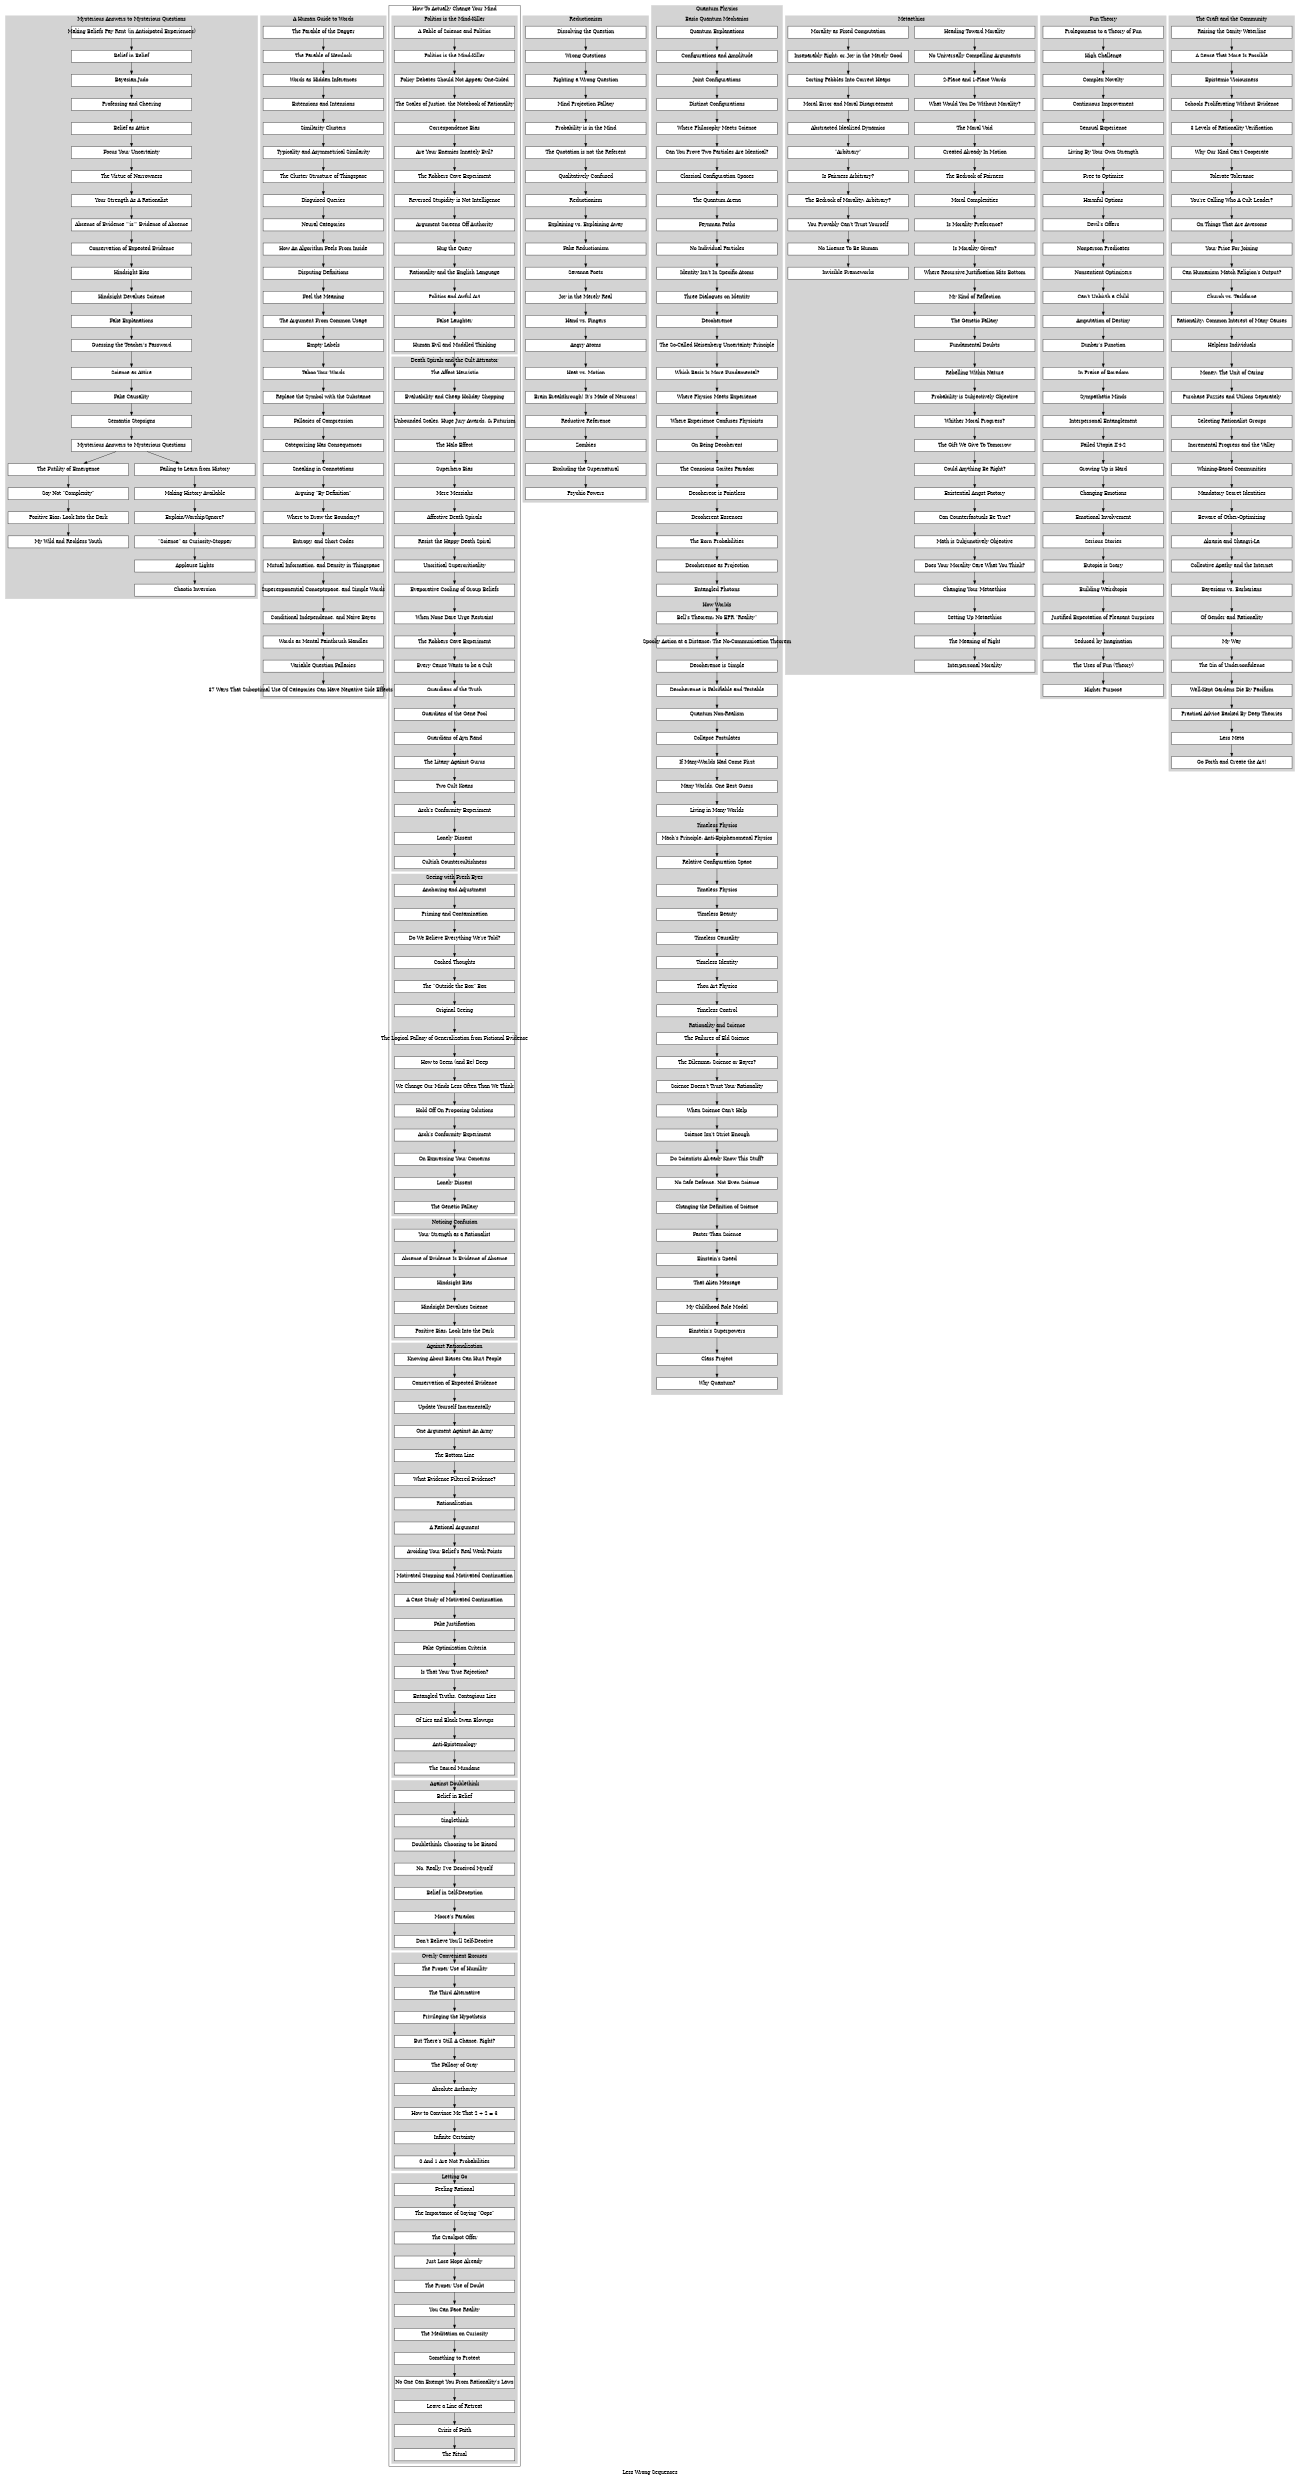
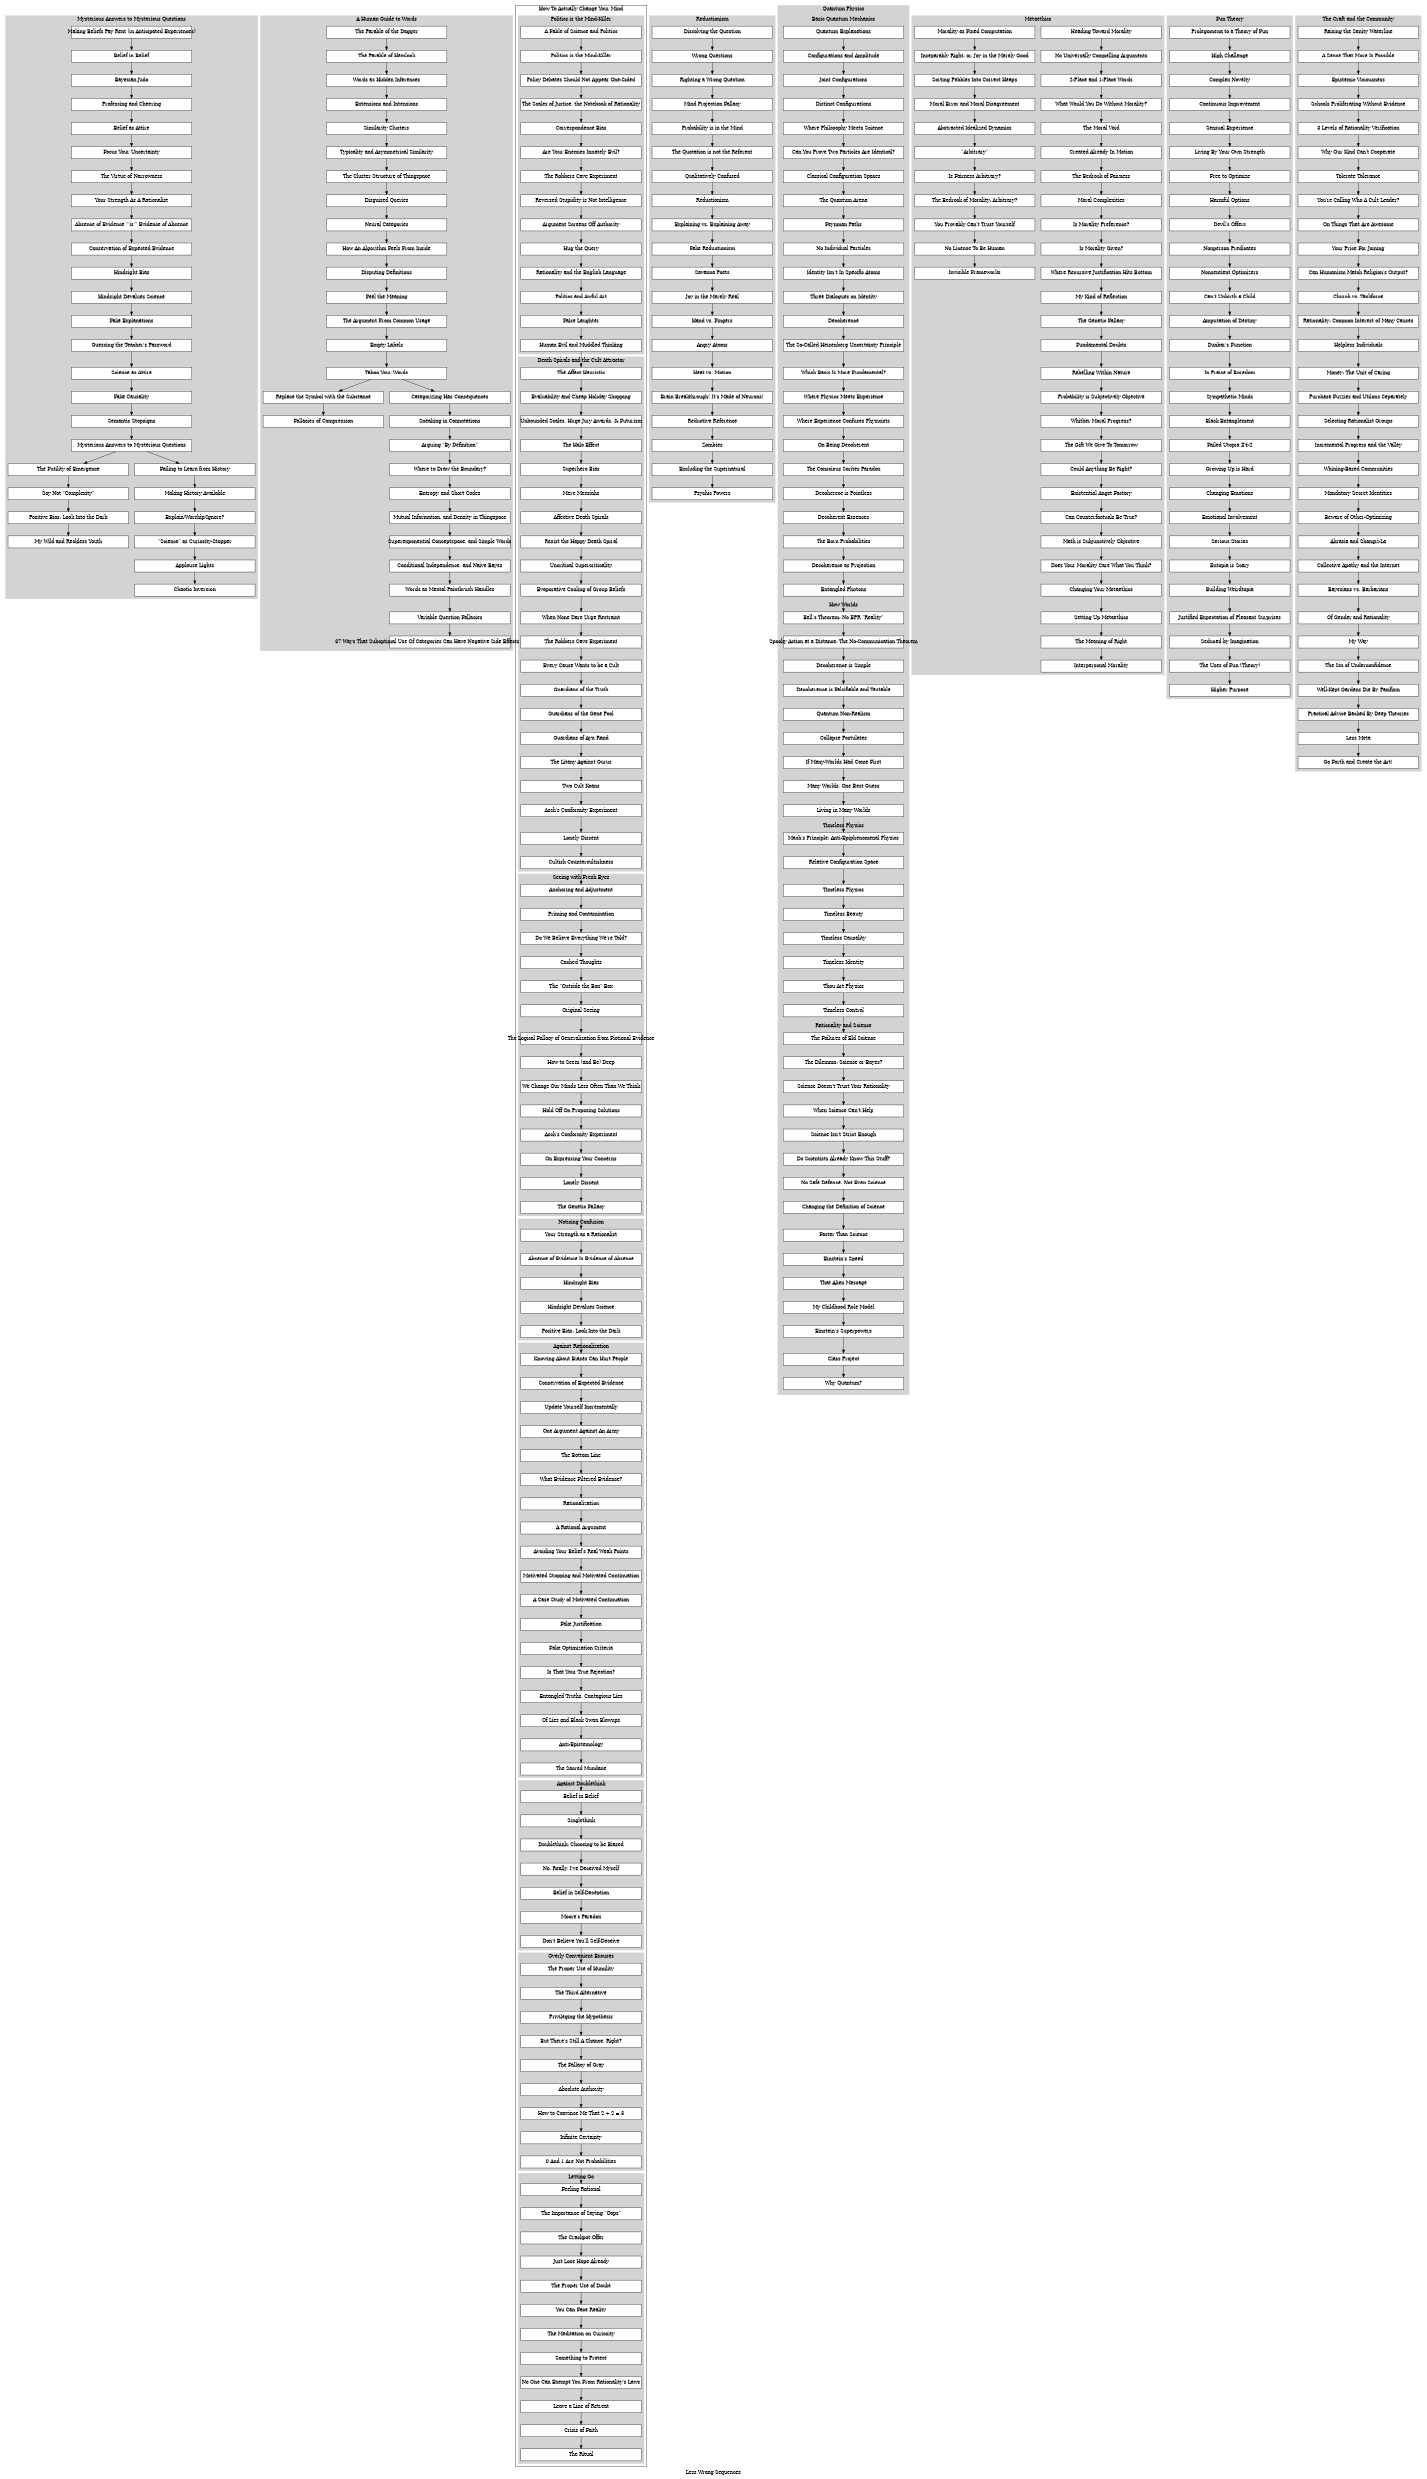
(1103, 421) -> (1230, 421)
(323, 432) -> (417, 385)
